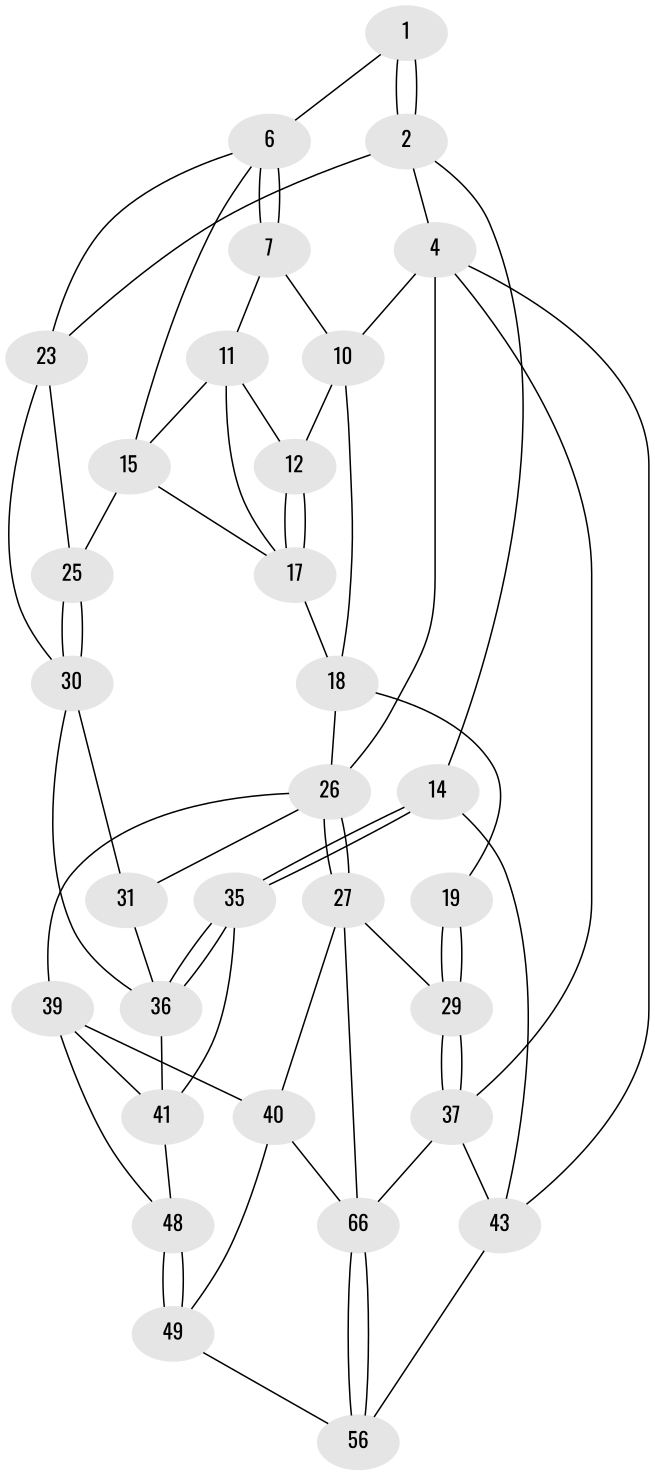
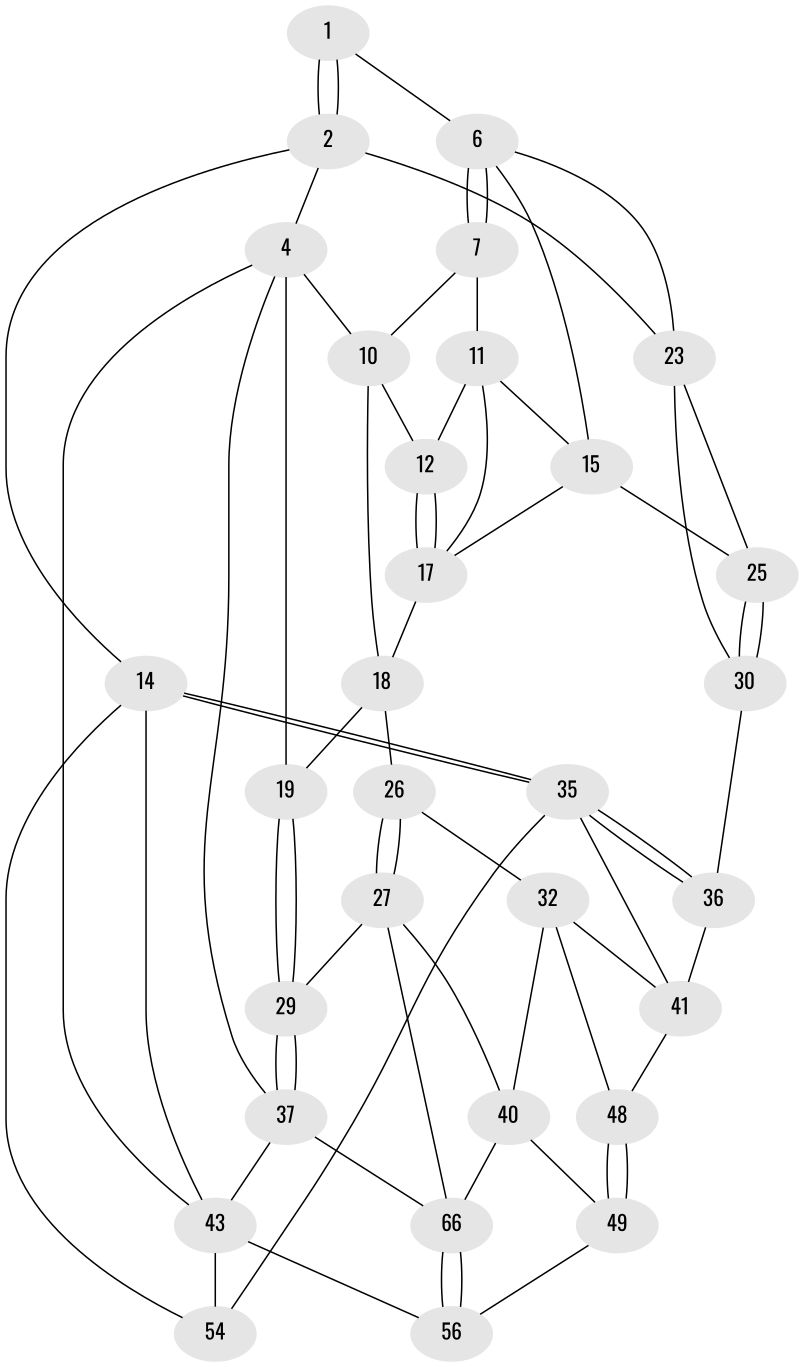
(435, 534) -> (286, 521)
(126, 900) -> none
(53, 1009) -> (548, 900)
none -> (215, 1334)
